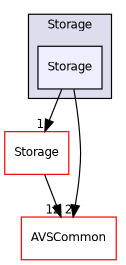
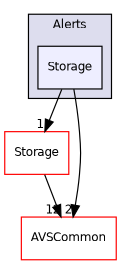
(70, 26) -> (70, 26)
